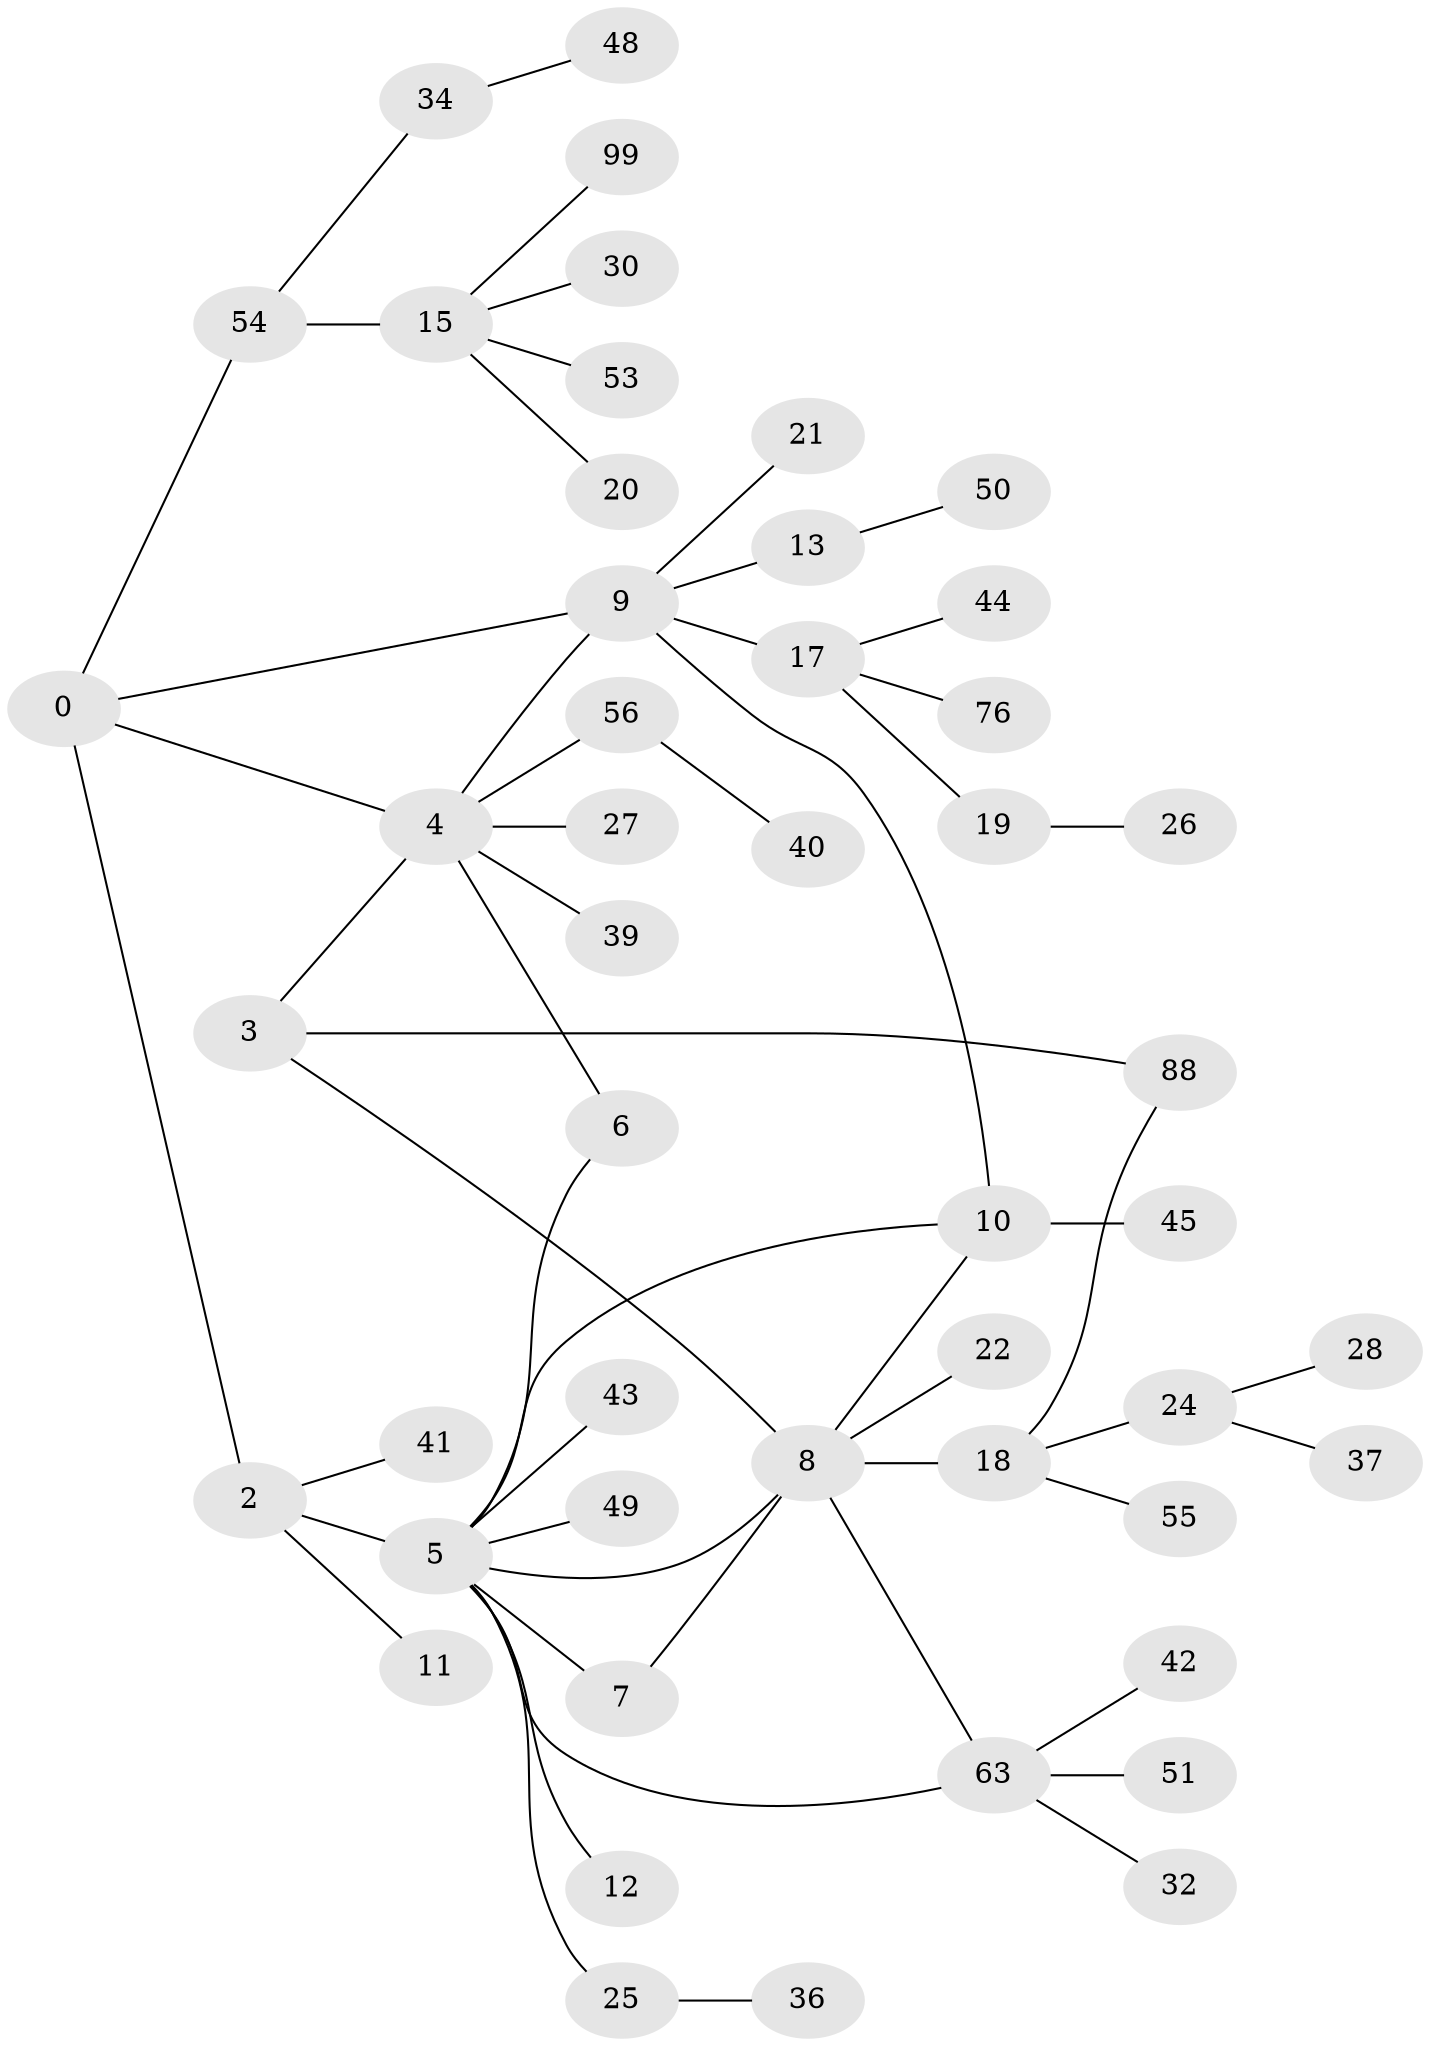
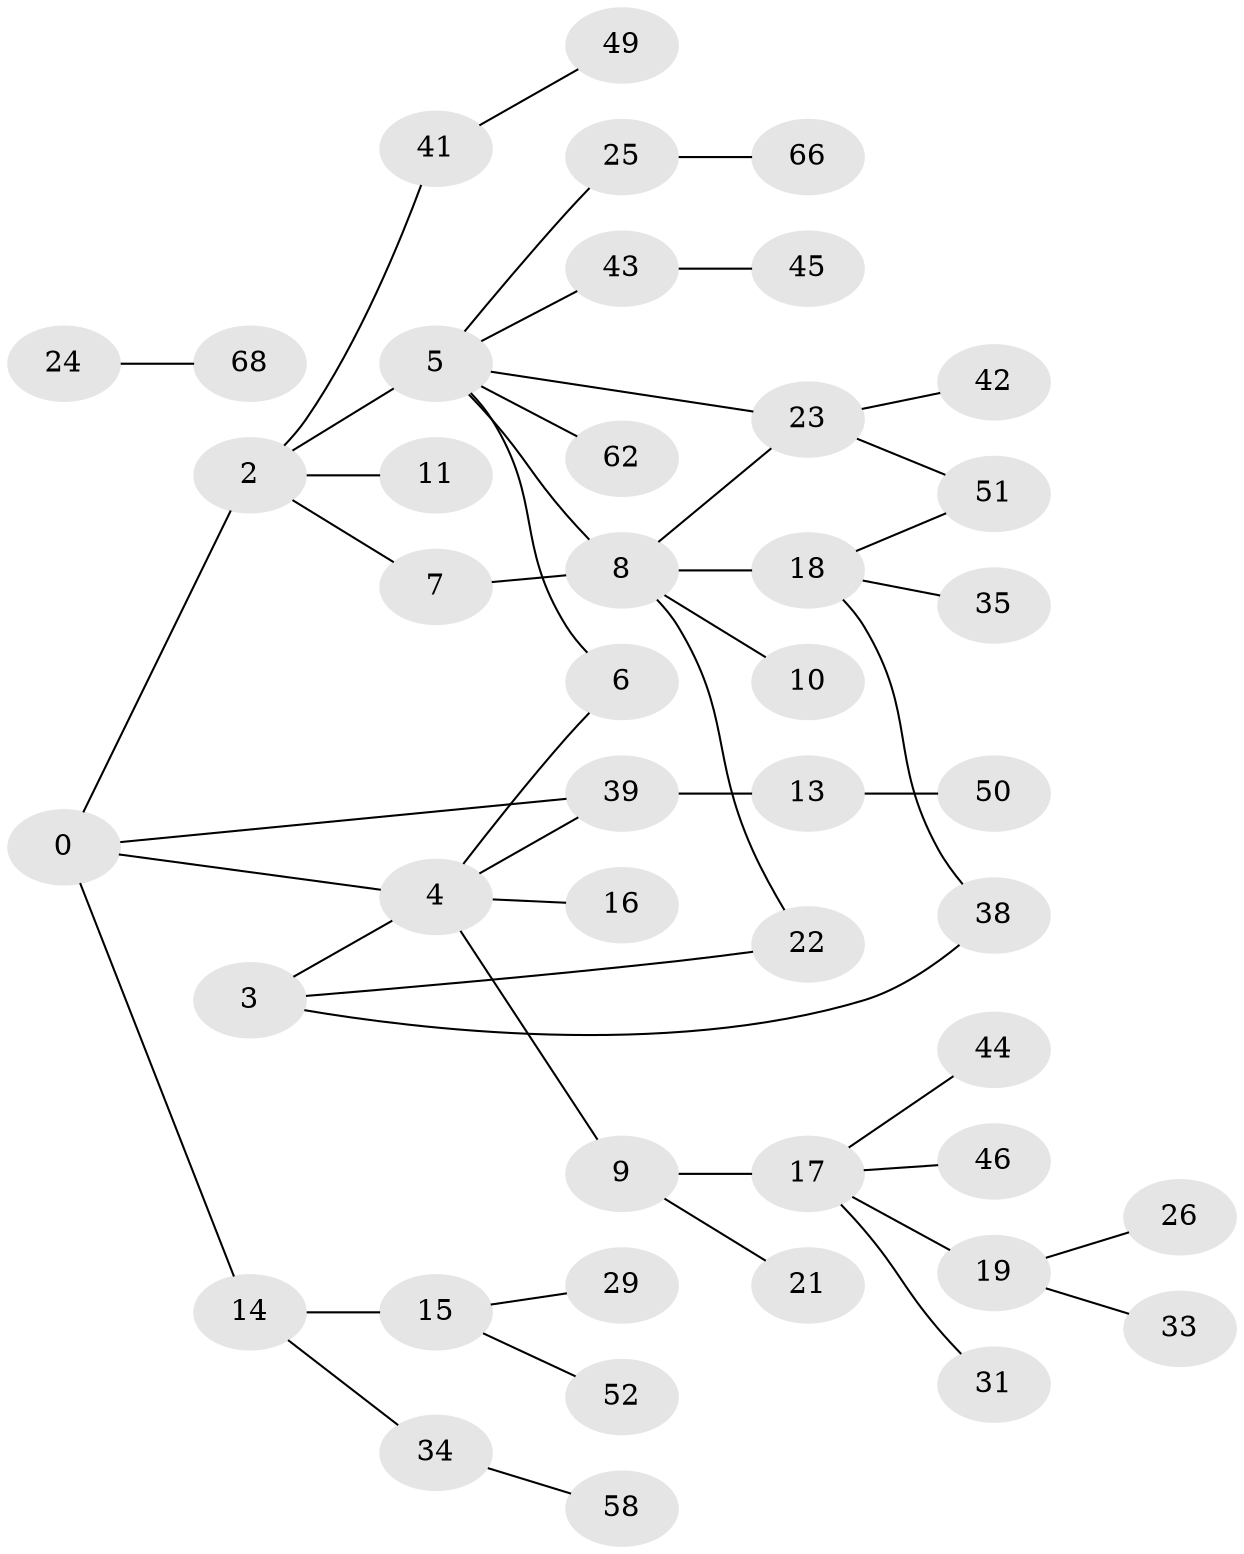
(622, 45) -> (622, 1509)
(622, 157) -> (622, 1285)
(622, 269) -> none
(250, 324) -> (250, 1312)
(622, 380) -> (622, 1397)
(622, 492) -> none
(715, 575) -> (715, 794)
(343, 656) -> (343, 820)
(622, 715) -> (622, 905)
(994, 715) -> (994, 1161)
(622, 827) -> none
(808, 849) -> none
(902, 859) -> none
(1180, 1073) -> (994, 916)
(1087, 1223) -> (715, 269)
(529, 1226) -> (530, 976)
(643, 1292) -> none
none -> (1180, 1329)
(1366, 1352) -> (250, 364)
none -> (994, 1385)
(1087, 1435) -> (901, 532)
(1366, 1463) -> none
(1180, 1519) -> (994, 606)
(529, 1532) -> (529, 97)
(529, 1628) -> (343, 531)
(994, 1775) -> (808, 420)
(1180, 1887) -> none
(622, 1889) -> (622, 459)
(808, 2001) -> (808, 157)
